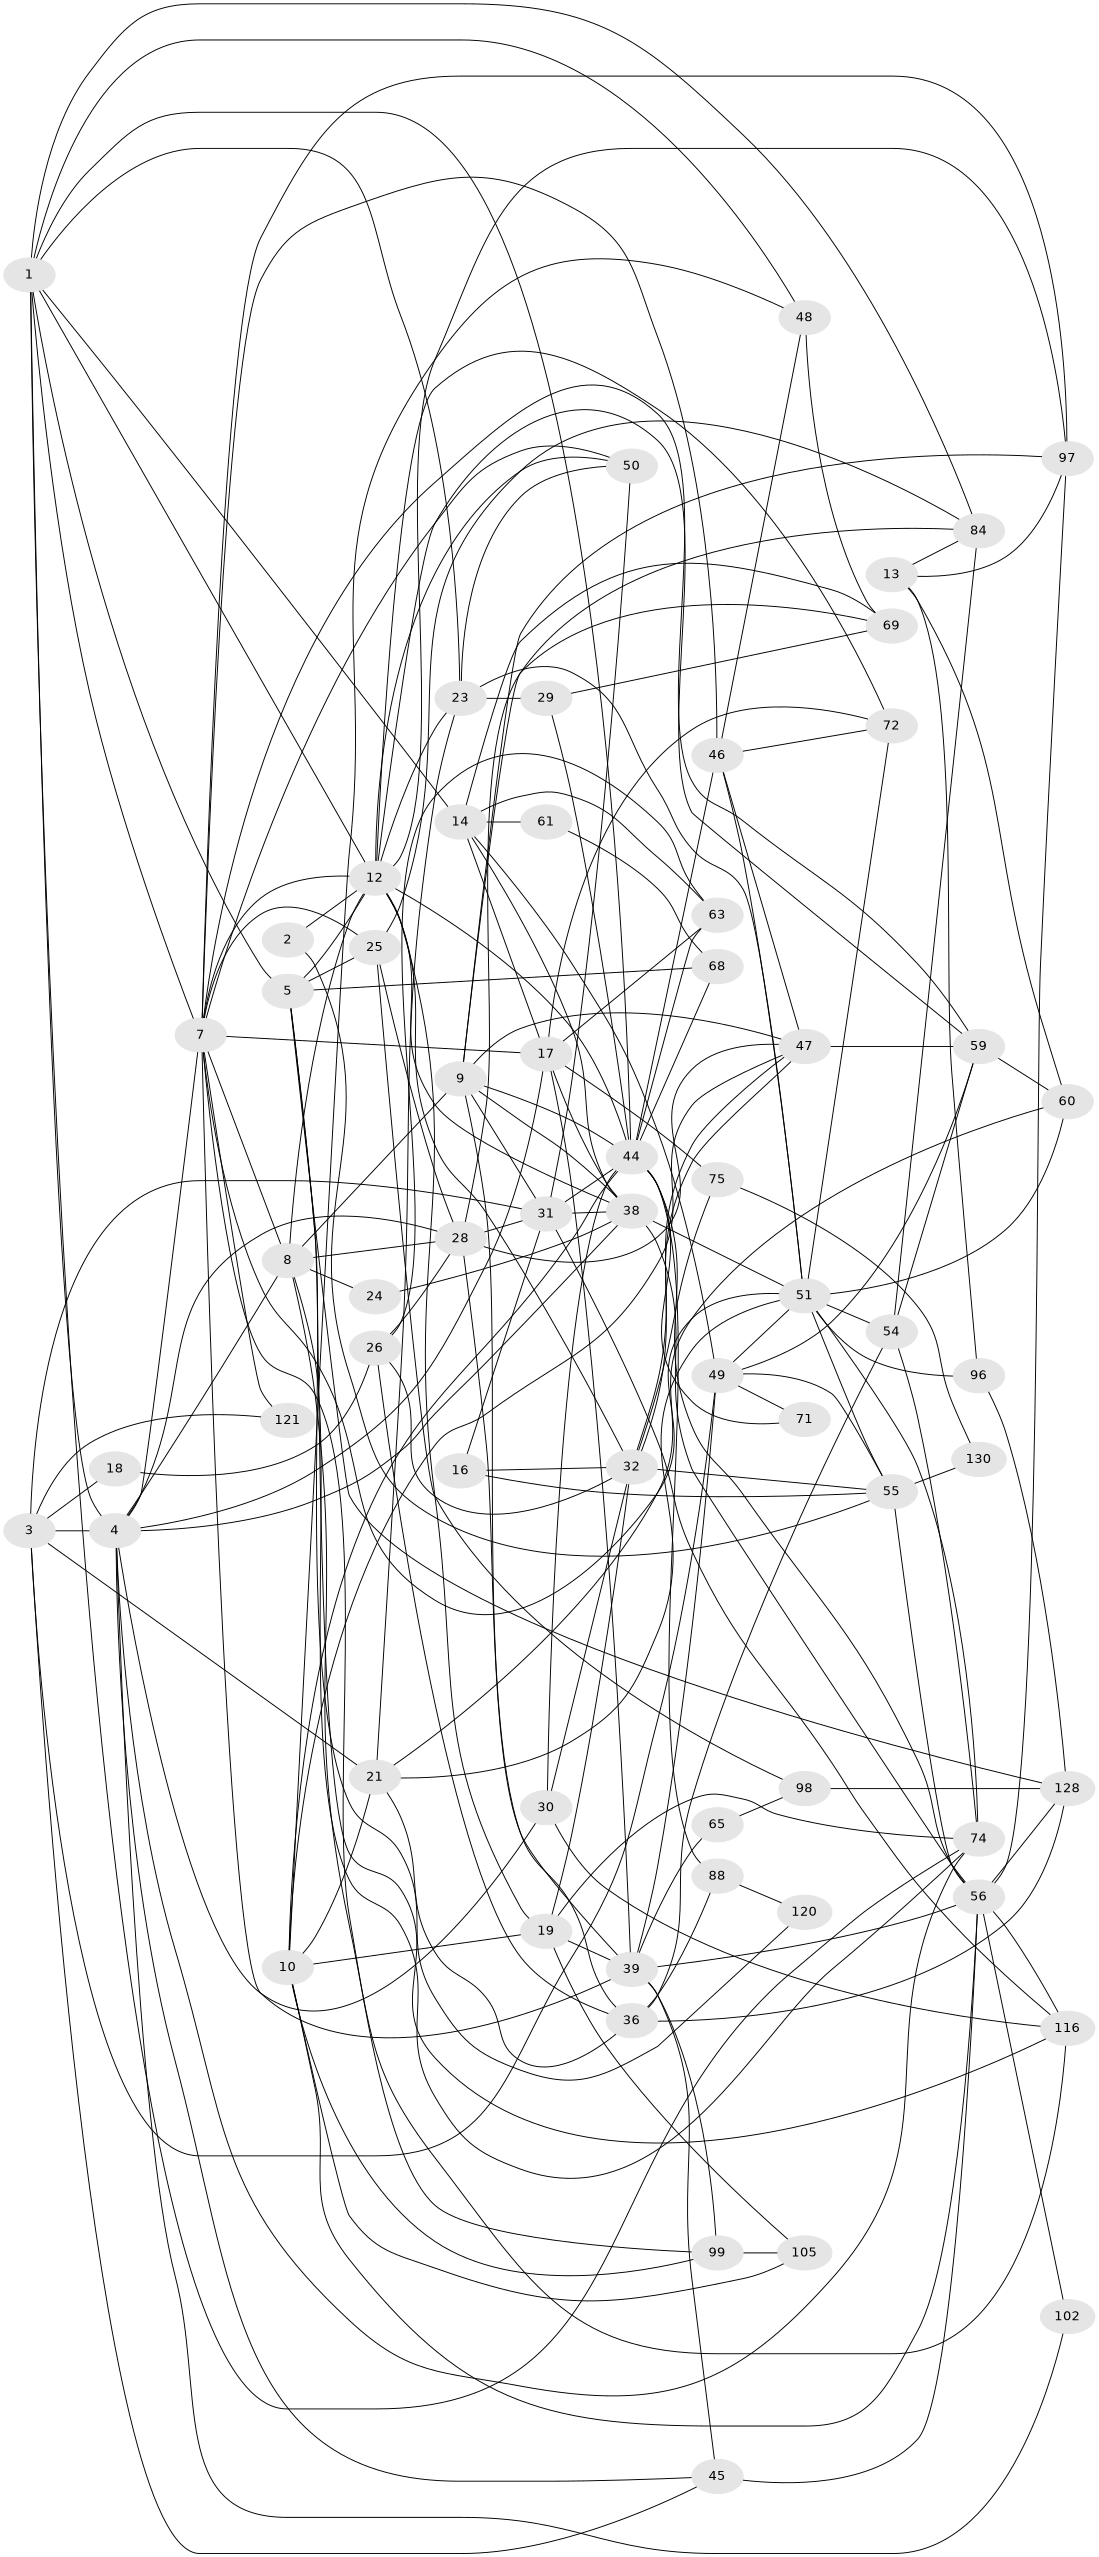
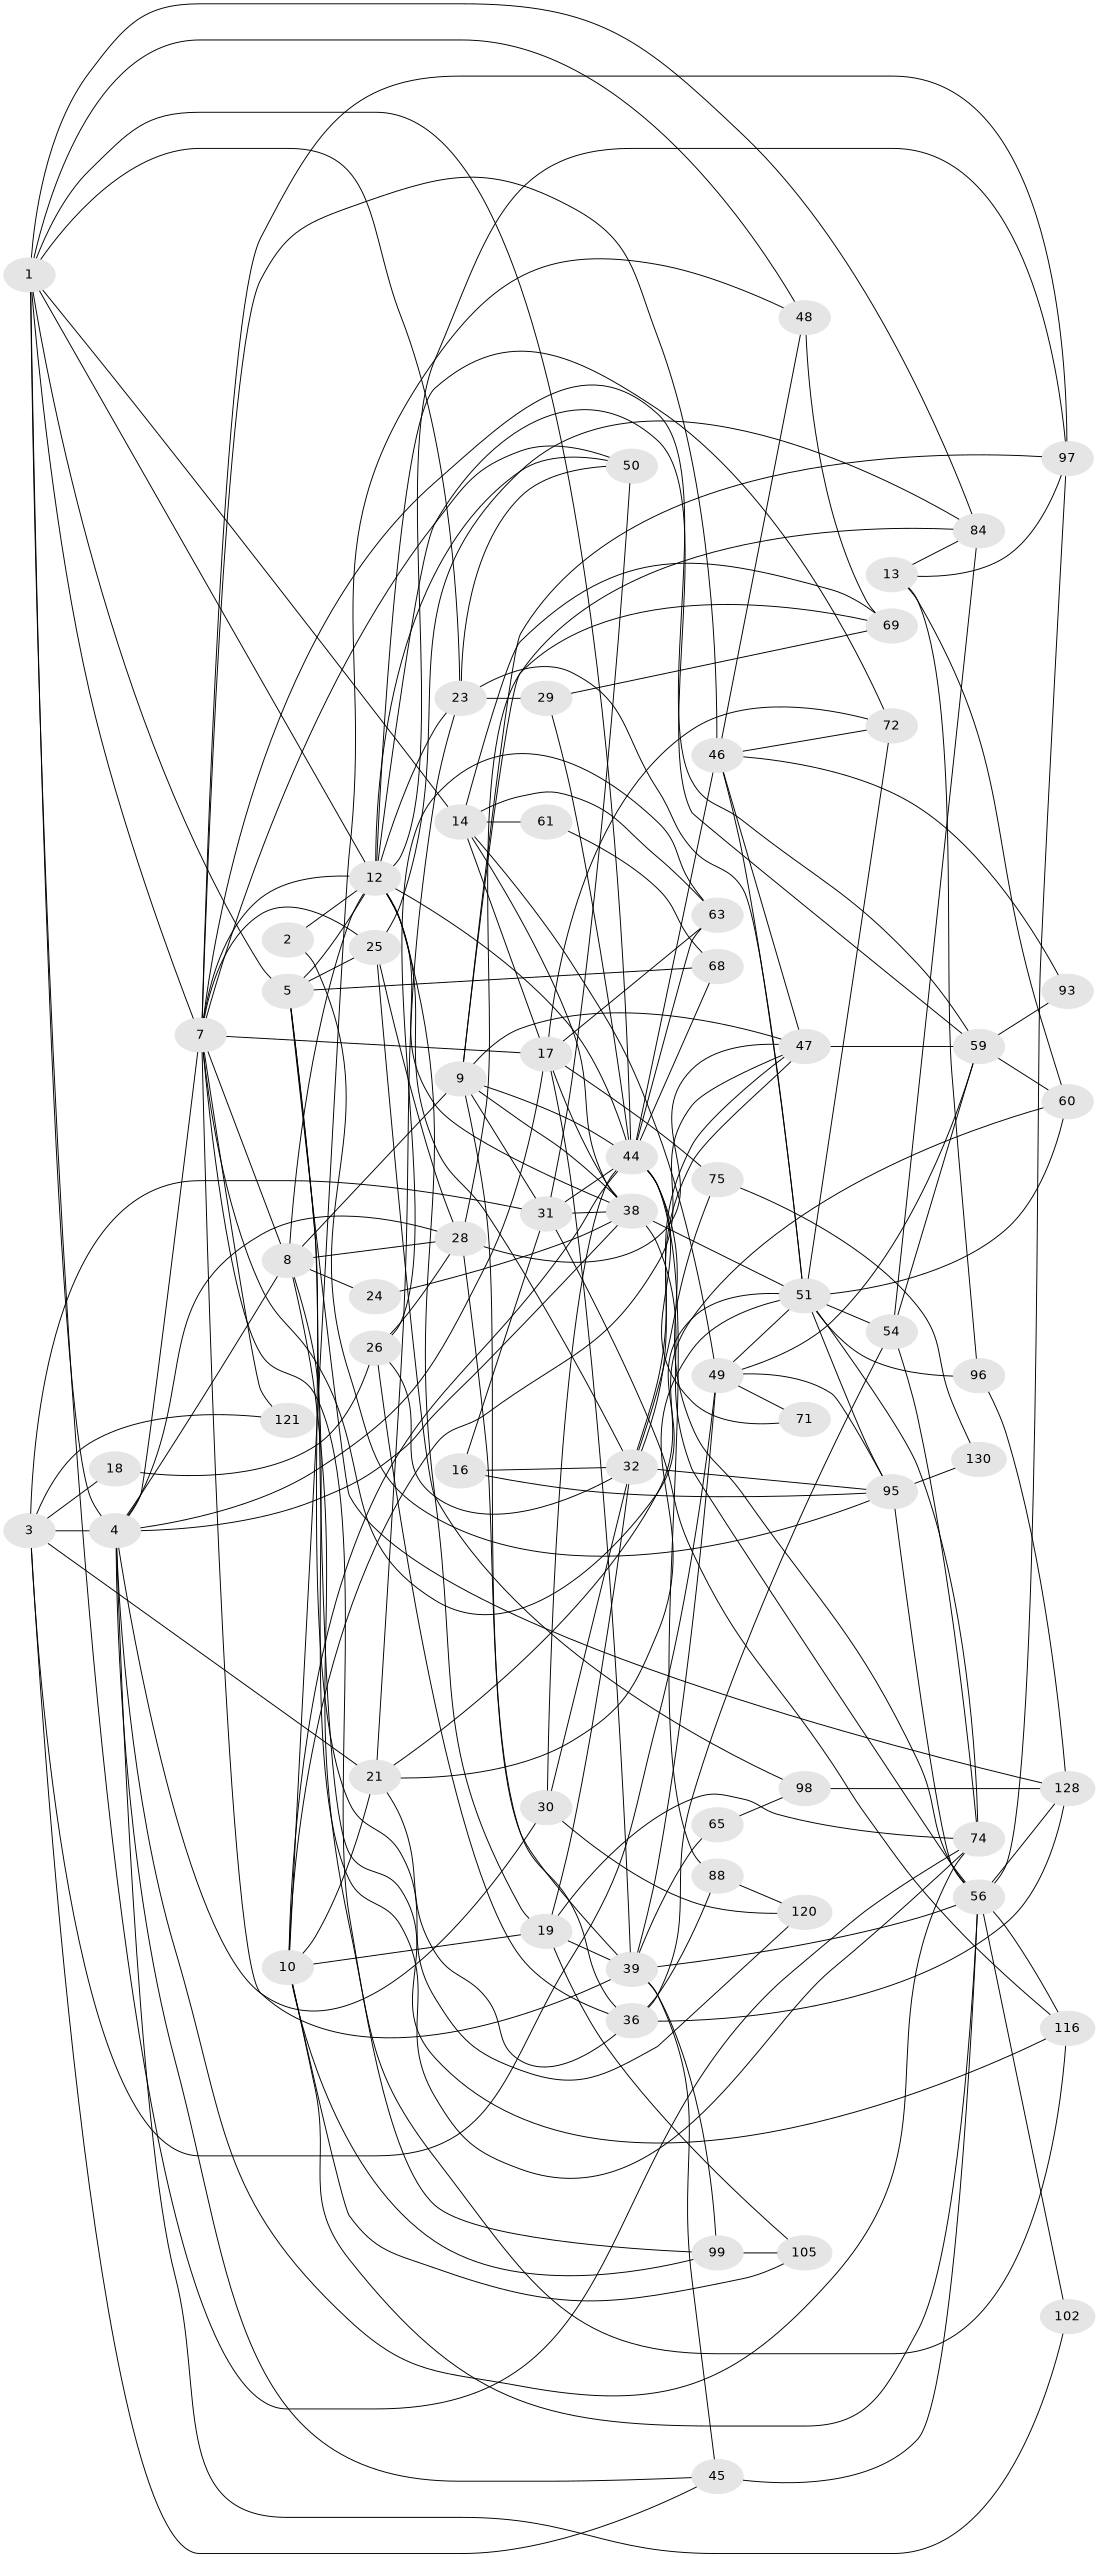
none -> (1068, 991)
(510, 1224) -> none
(892, 1492) -> (892, 1492)
(775, 1971) -> (661, 1889)
